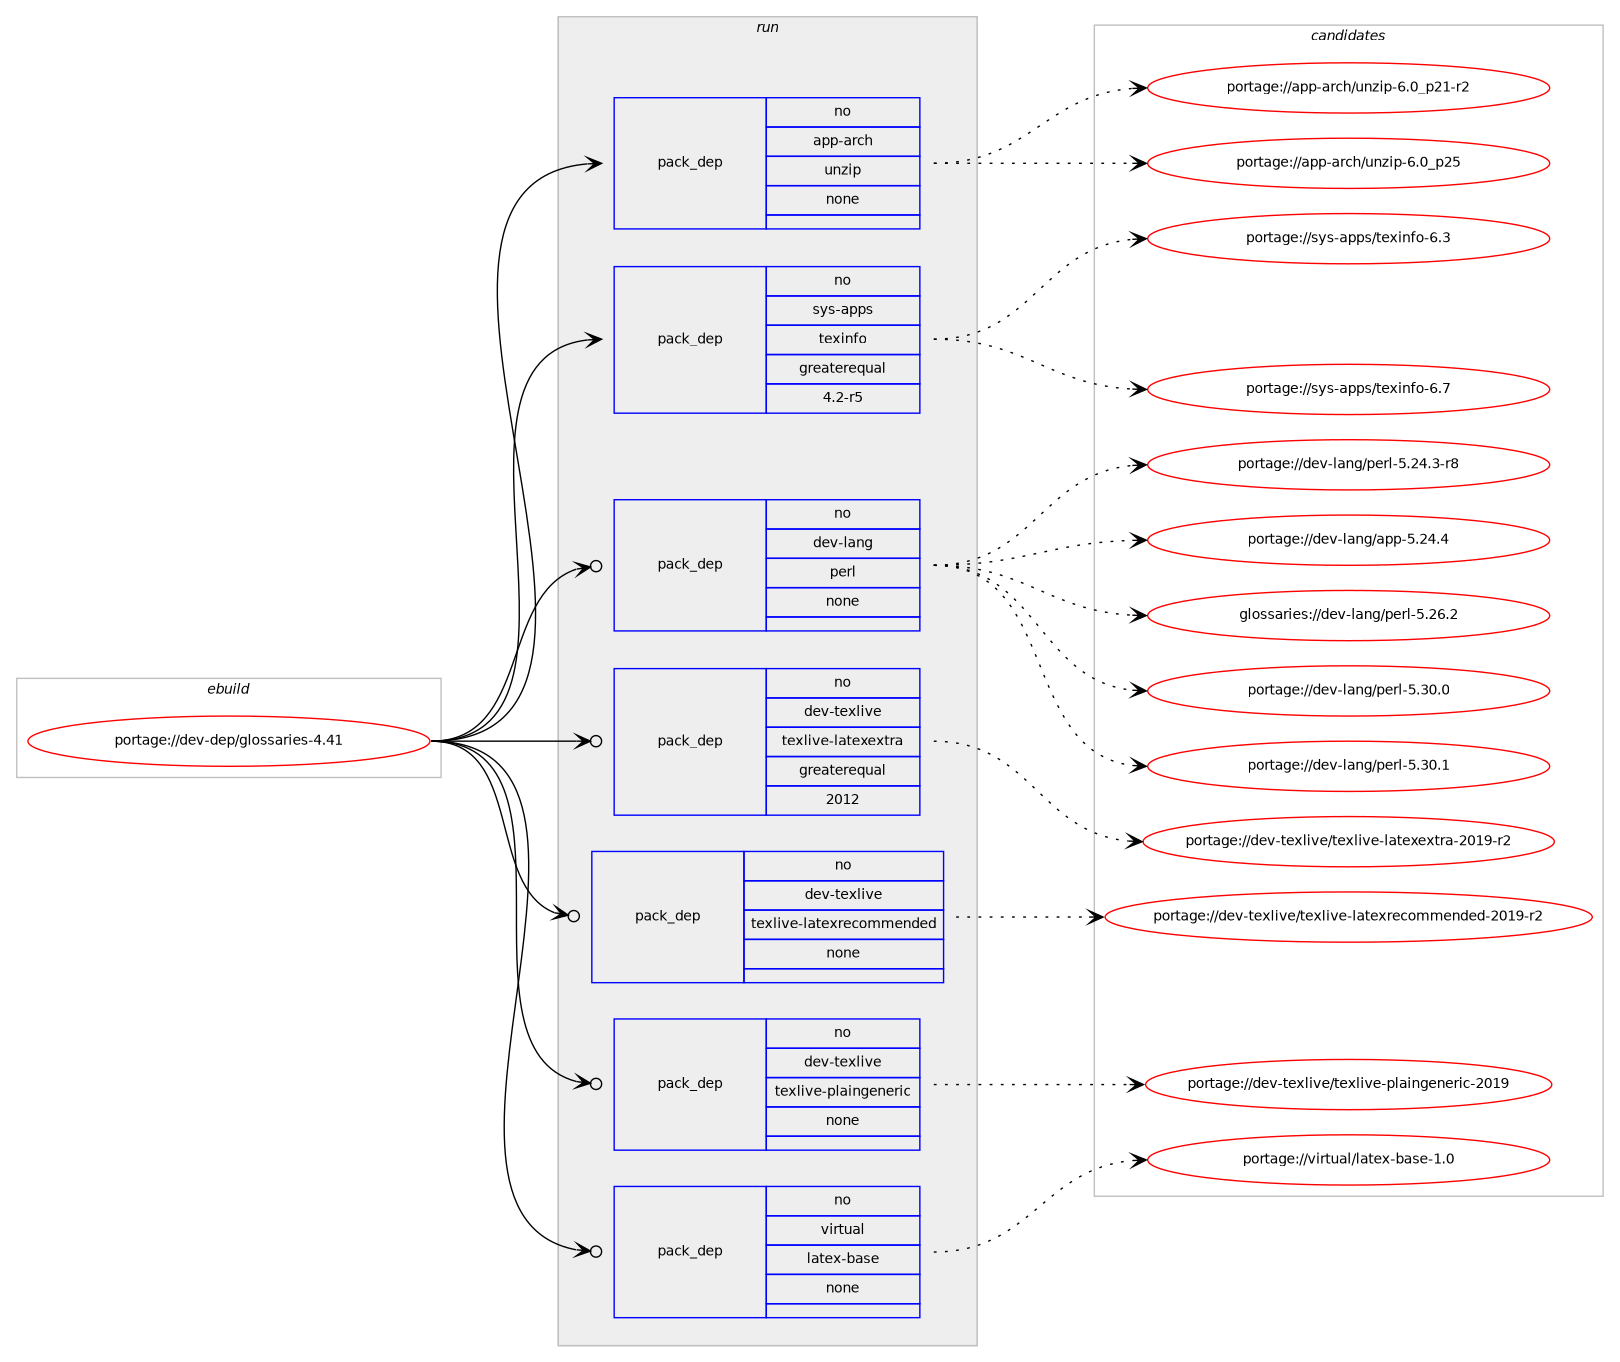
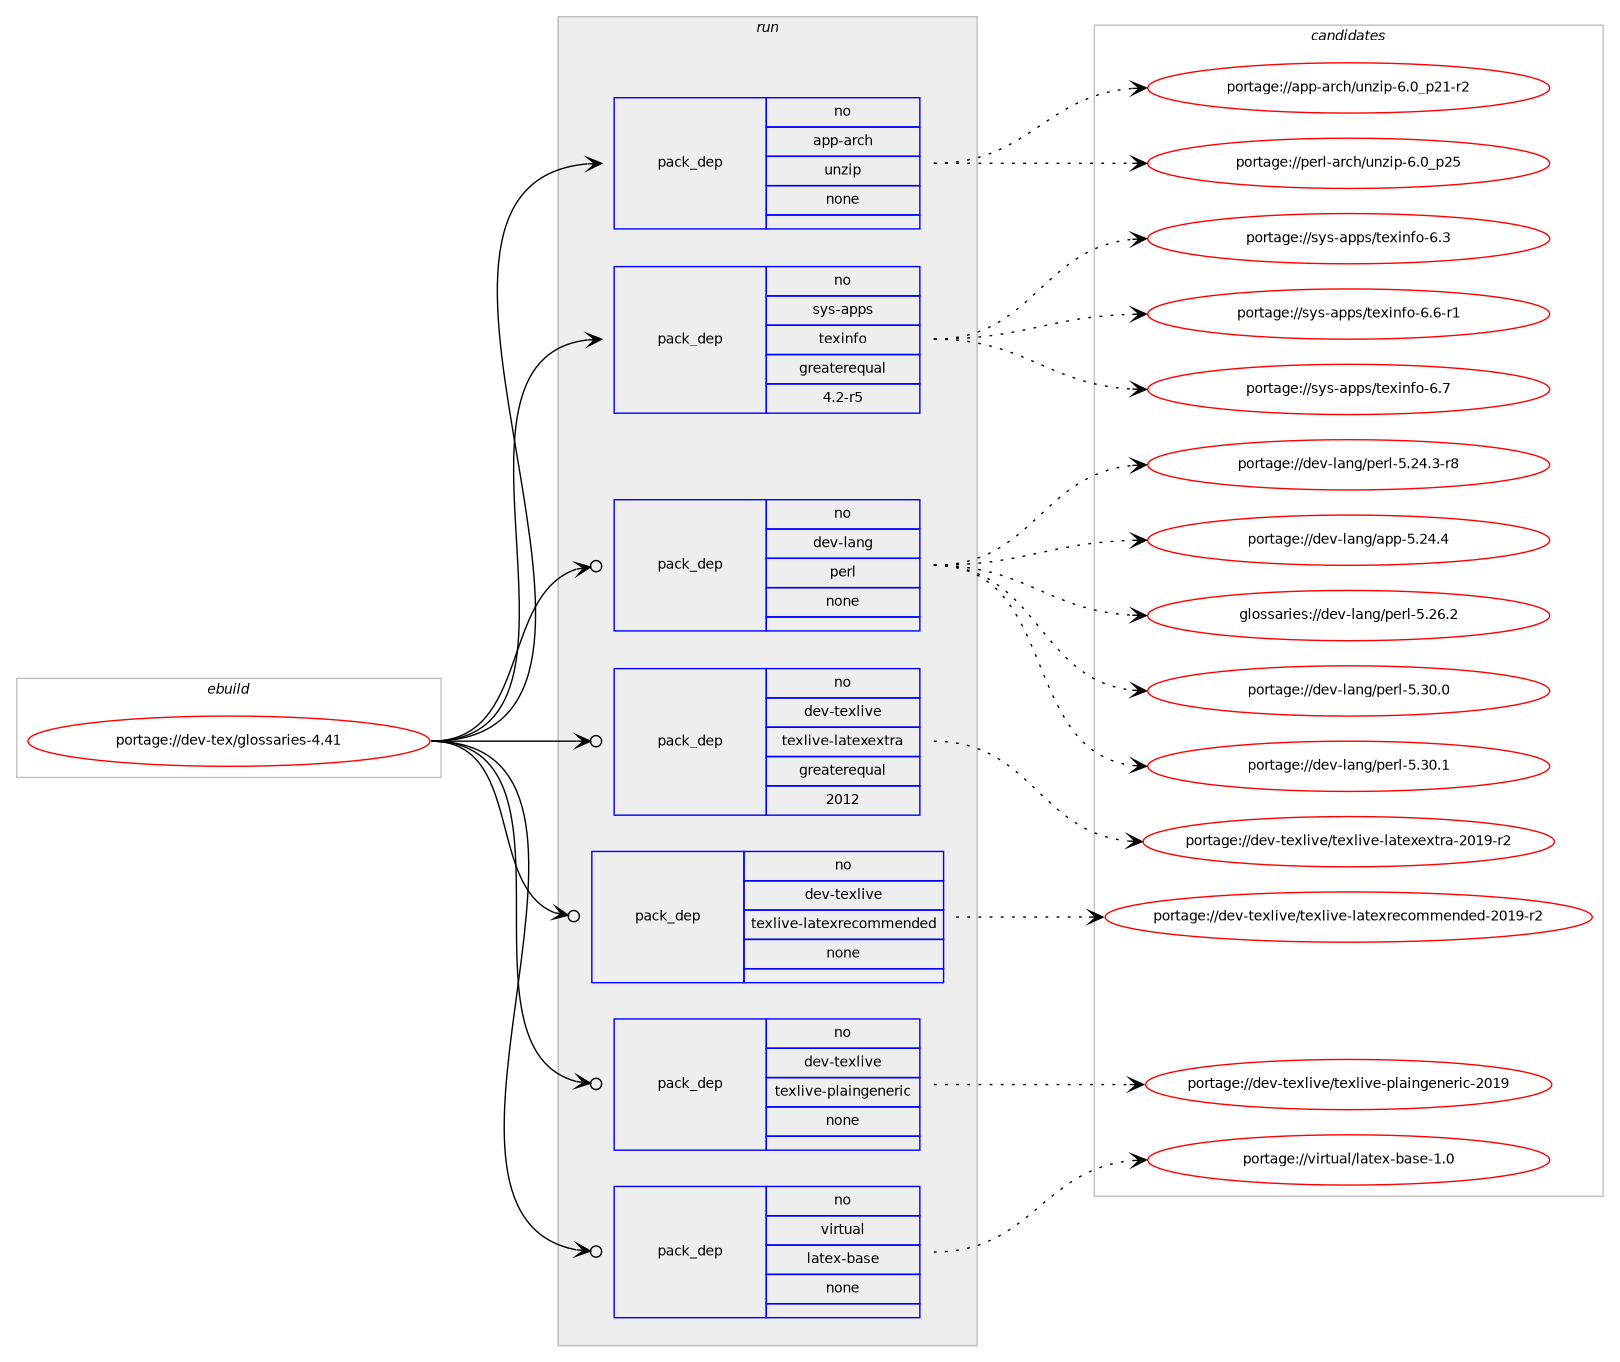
(1349, 163) -> (1349, 163)
none -> (1349, 314)
(229, 741) -> (229, 741)
